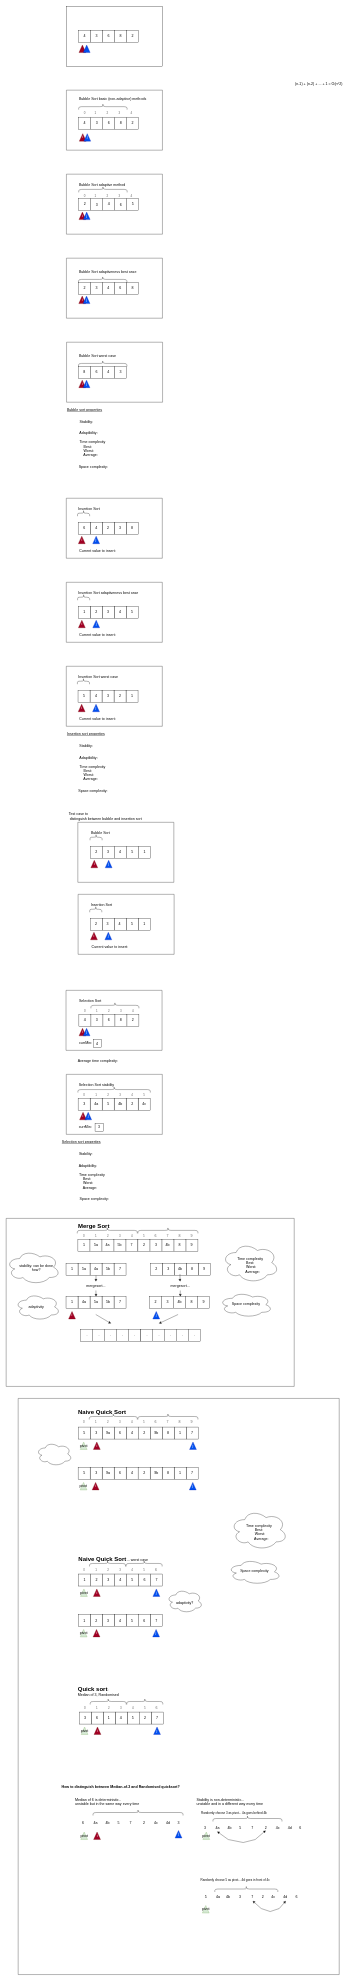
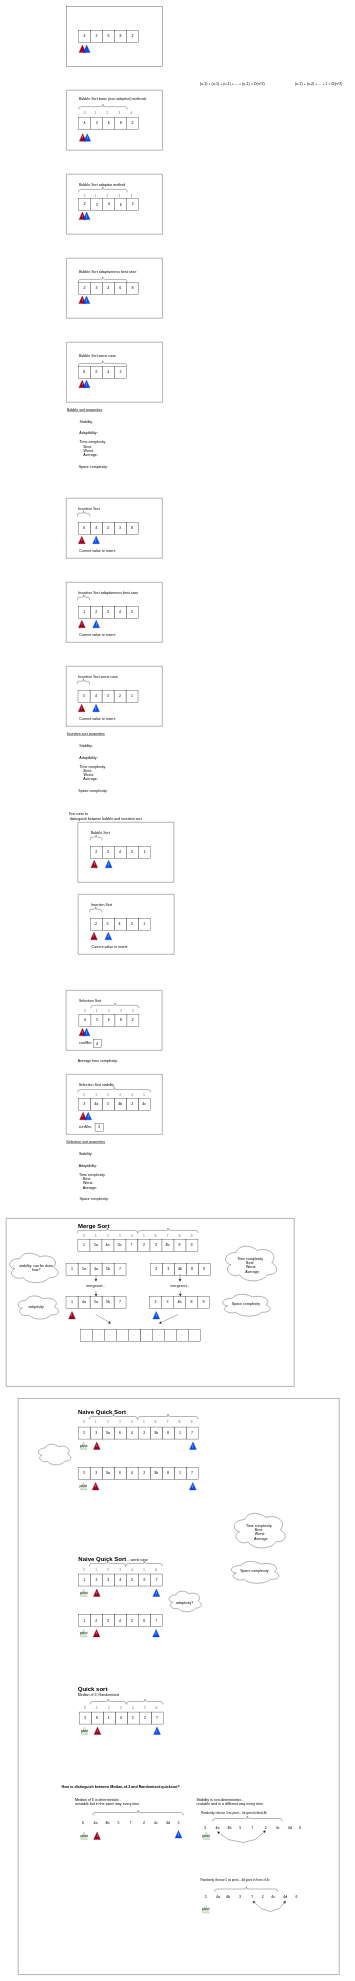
none -> (235, 84)
(84, 1142) -> (88, 1142)
